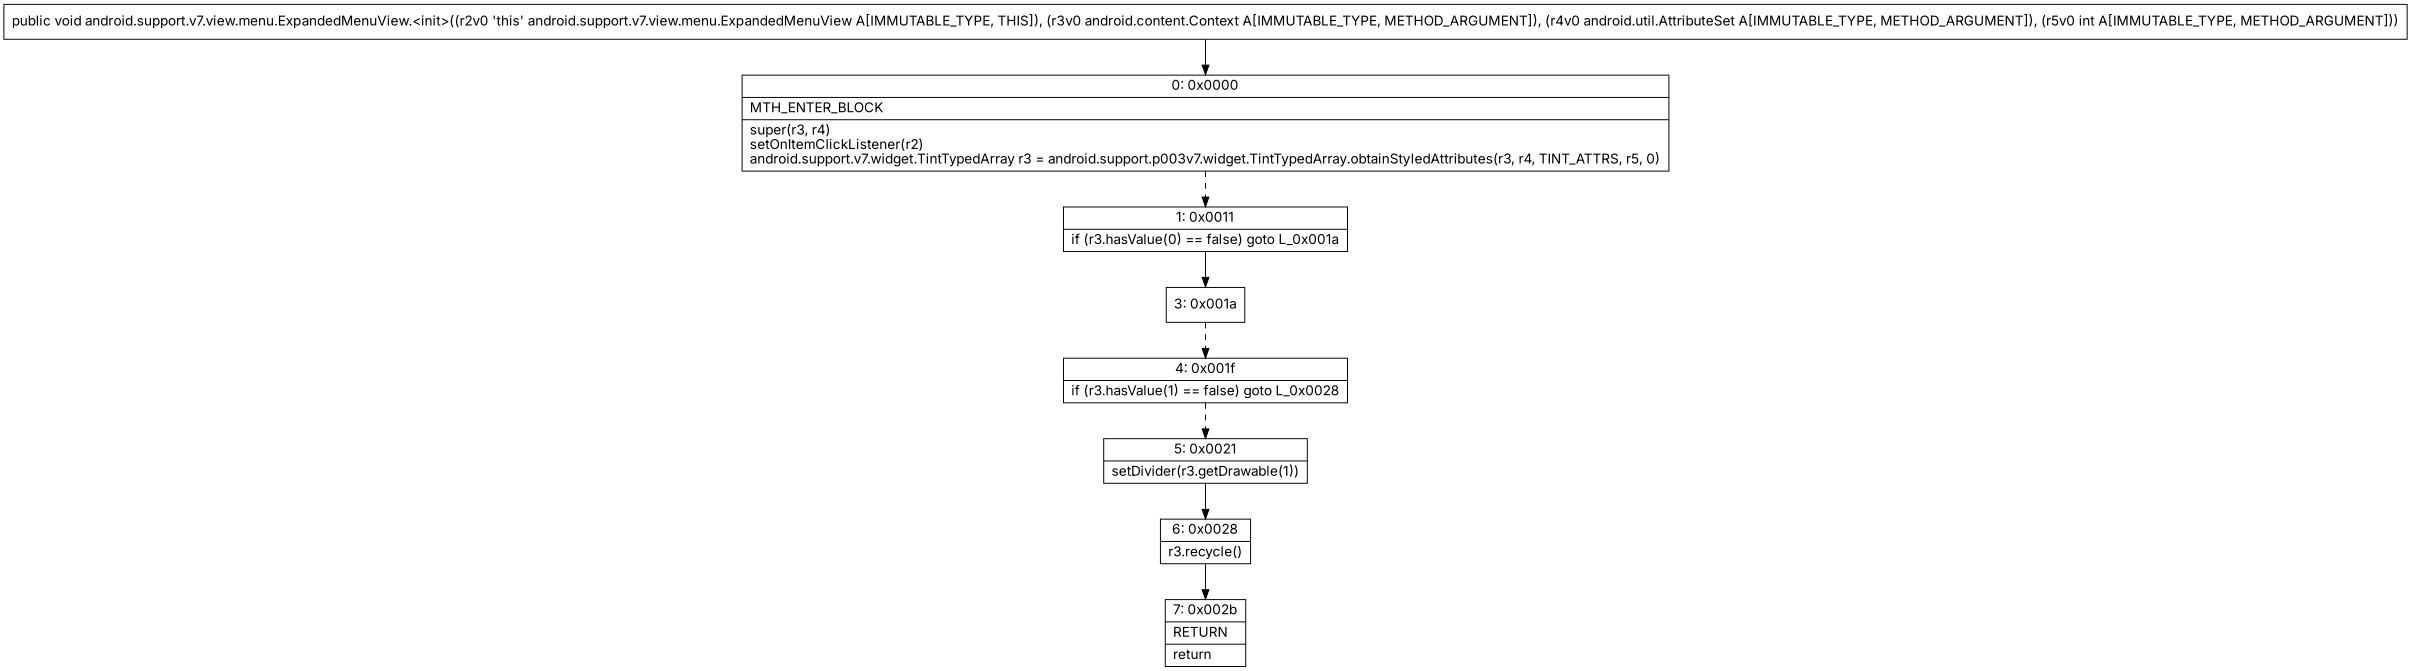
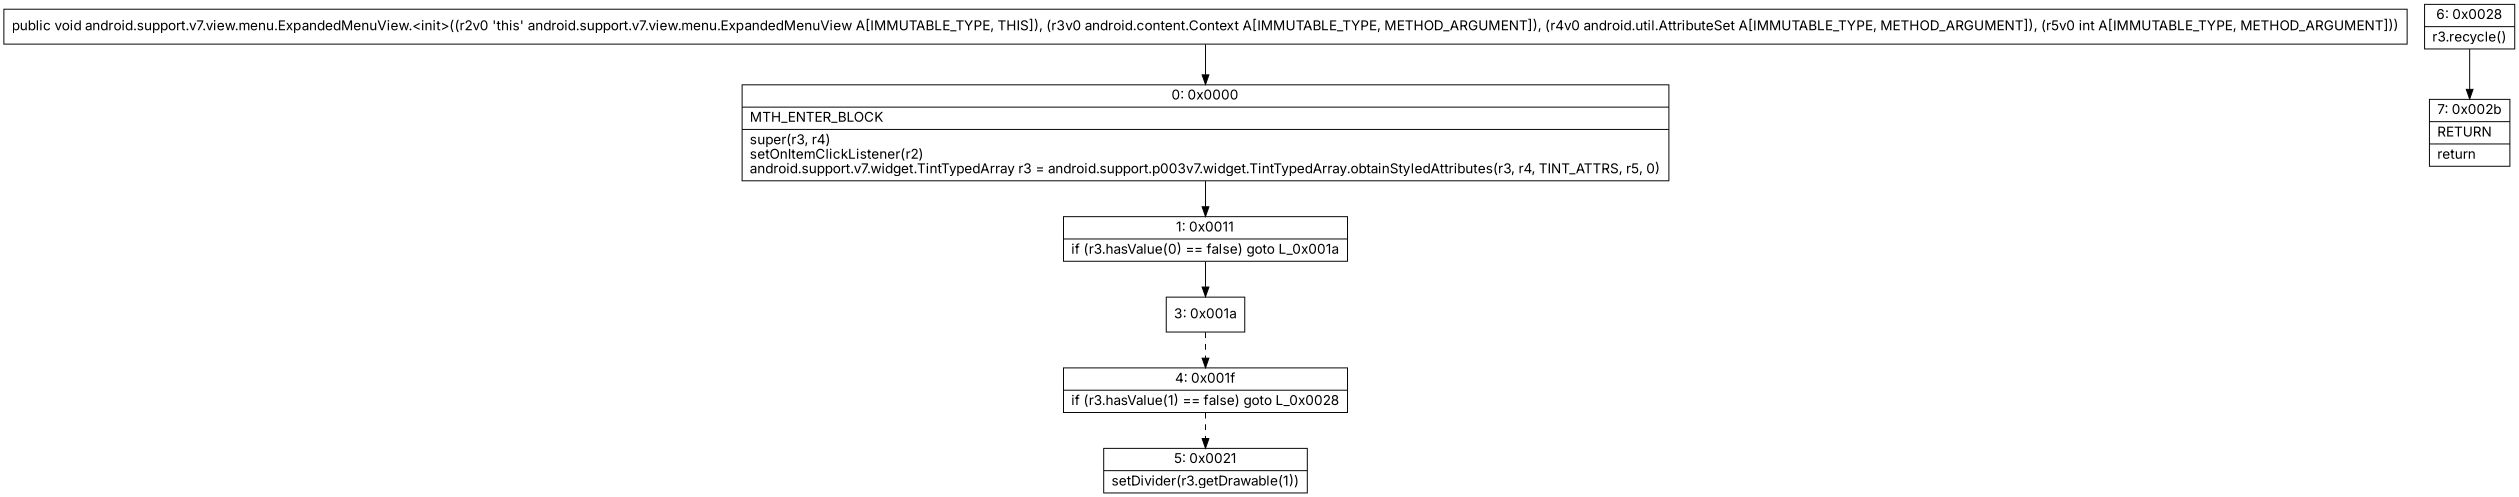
(1206, 184) -> (1206, 194)
(1206, 496) -> none
